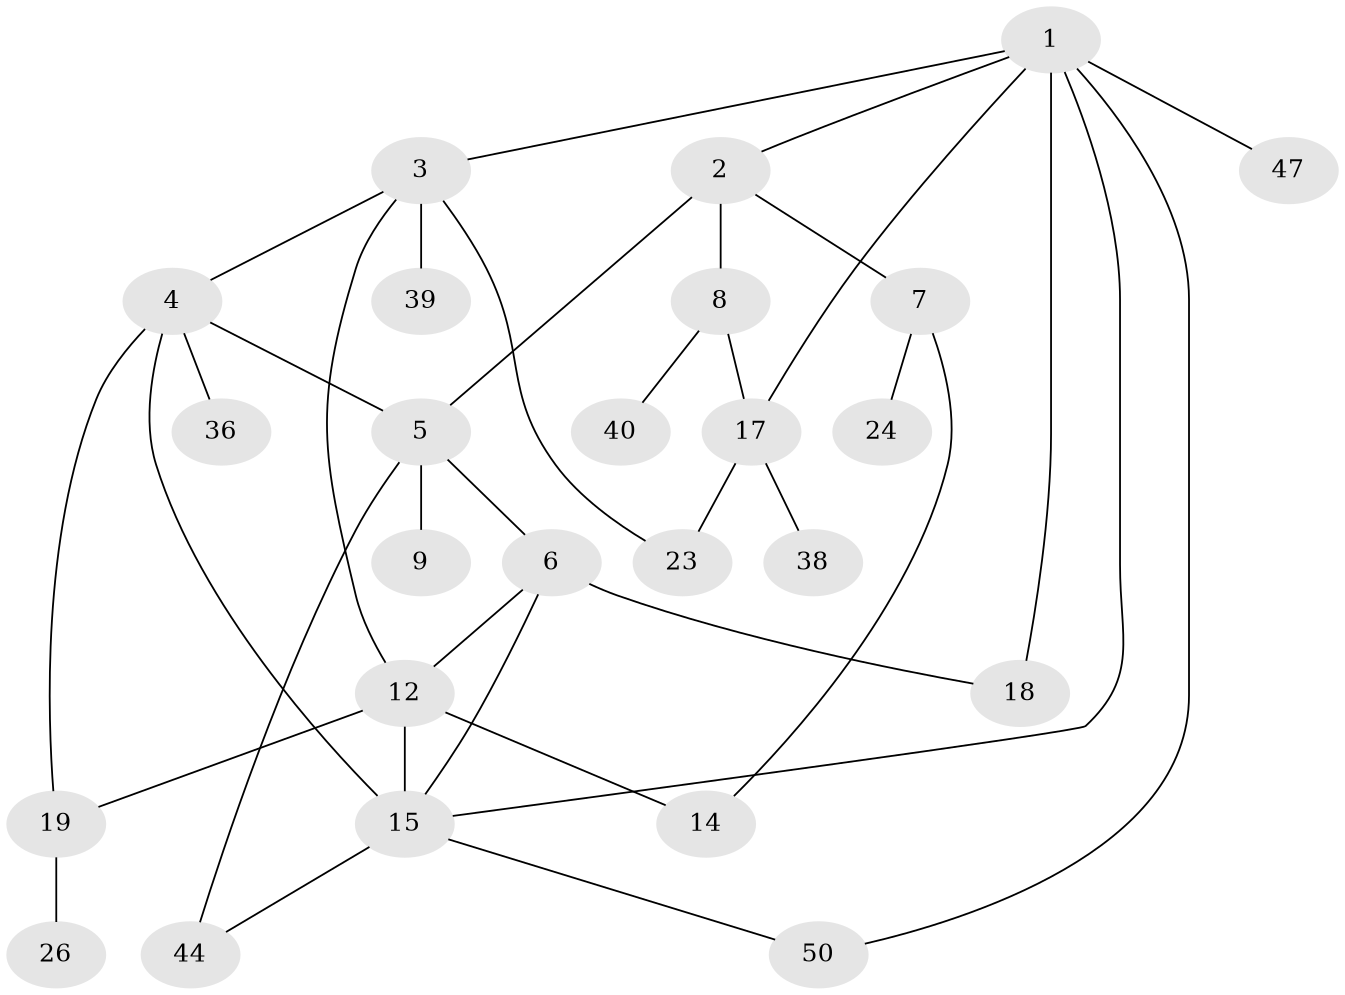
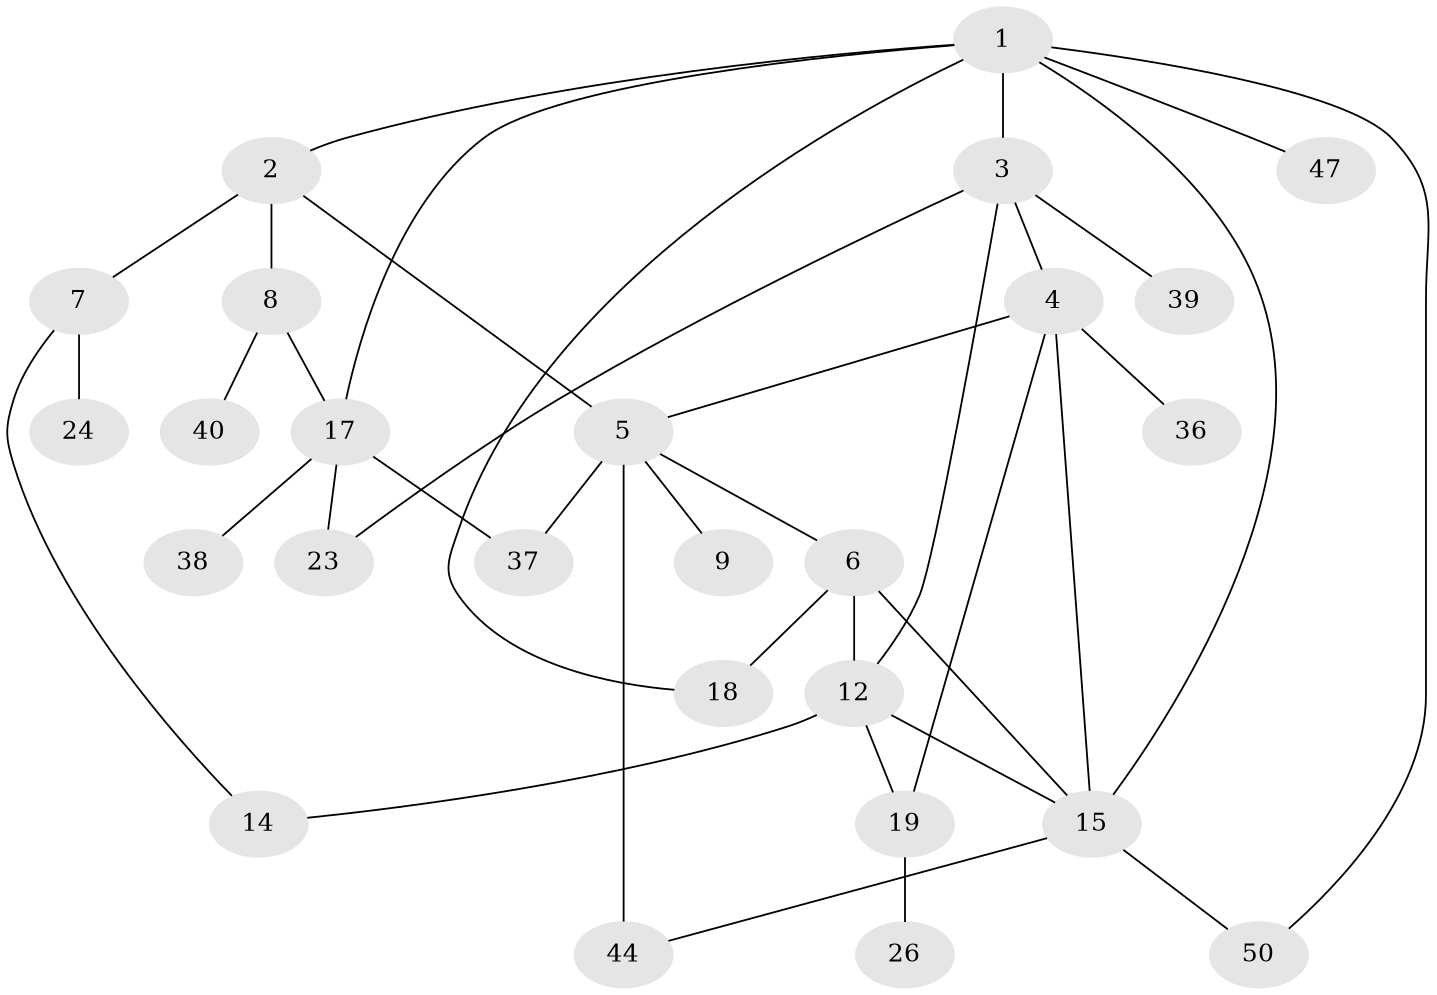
none -> (524, 563)
